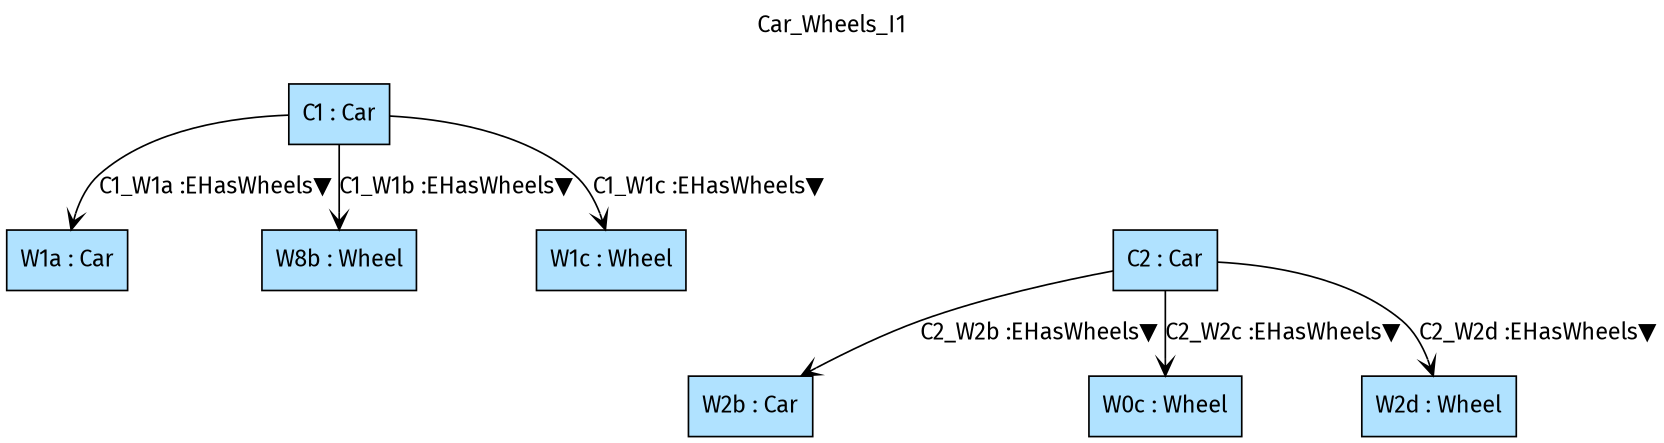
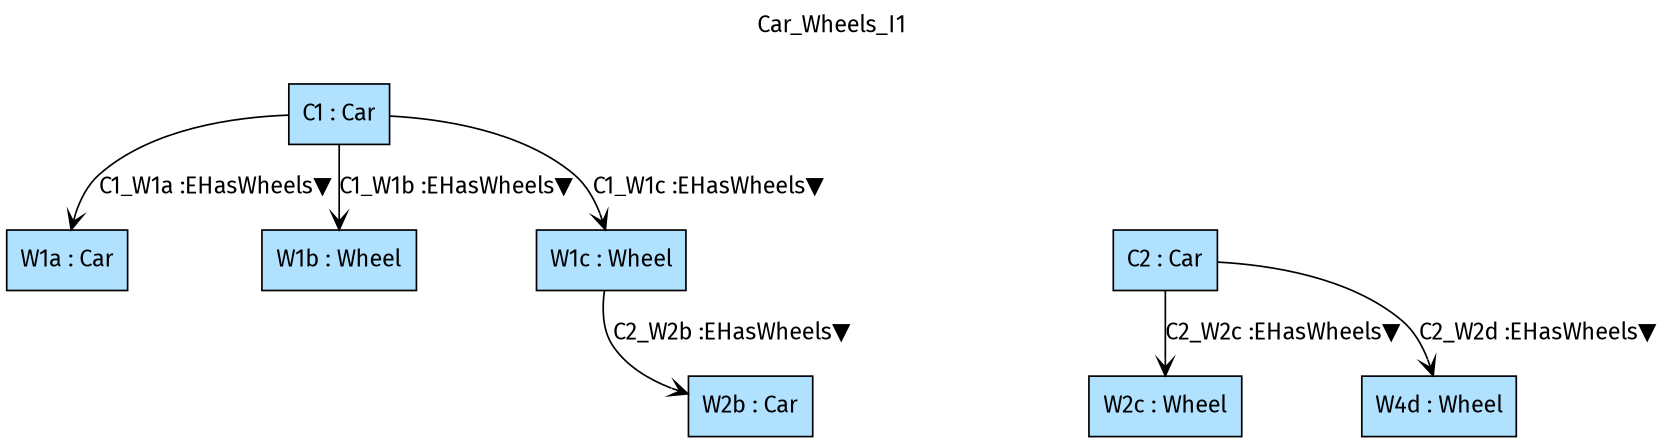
(339, 260) -> (339, 260)
(961, 307) -> (618, 352)
(1165, 406) -> (1165, 406)
(1439, 406) -> (1439, 406)
